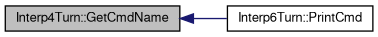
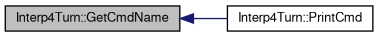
(300, 19) -> (300, 19)
